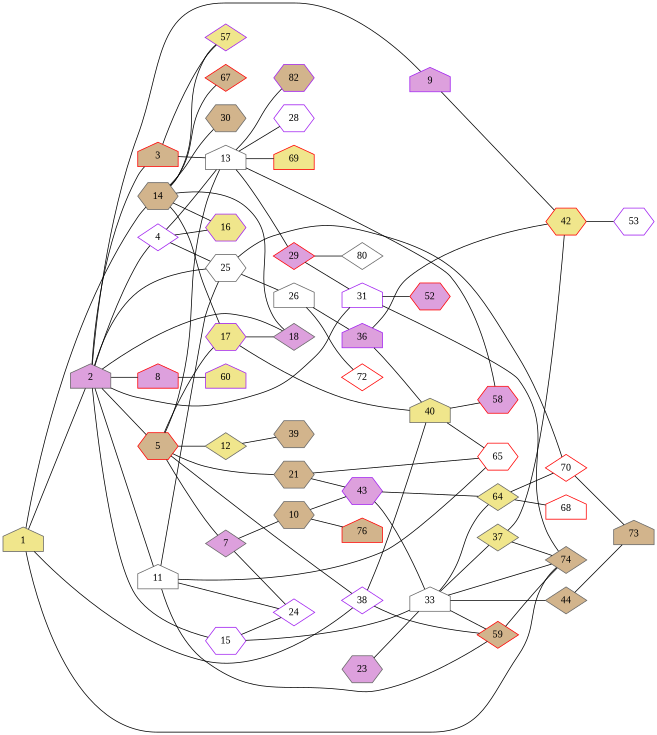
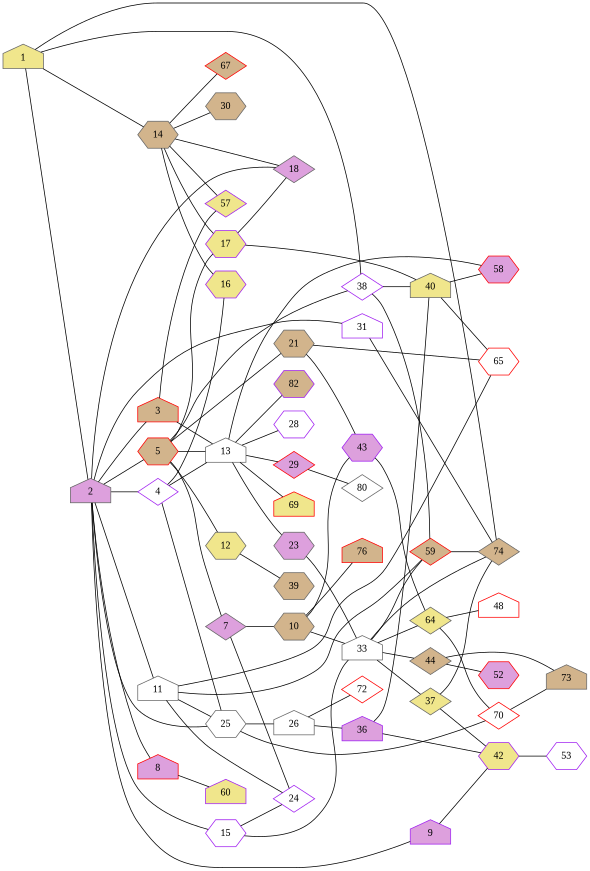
(566, 222) -> (499, 756)
(327, 276) -> none
(399, 296) -> (471, 669)
(226, 446) -> (226, 546)
none -> (255, 500)
(566, 508) -> (499, 606)
(404, 546) -> (329, 638)
